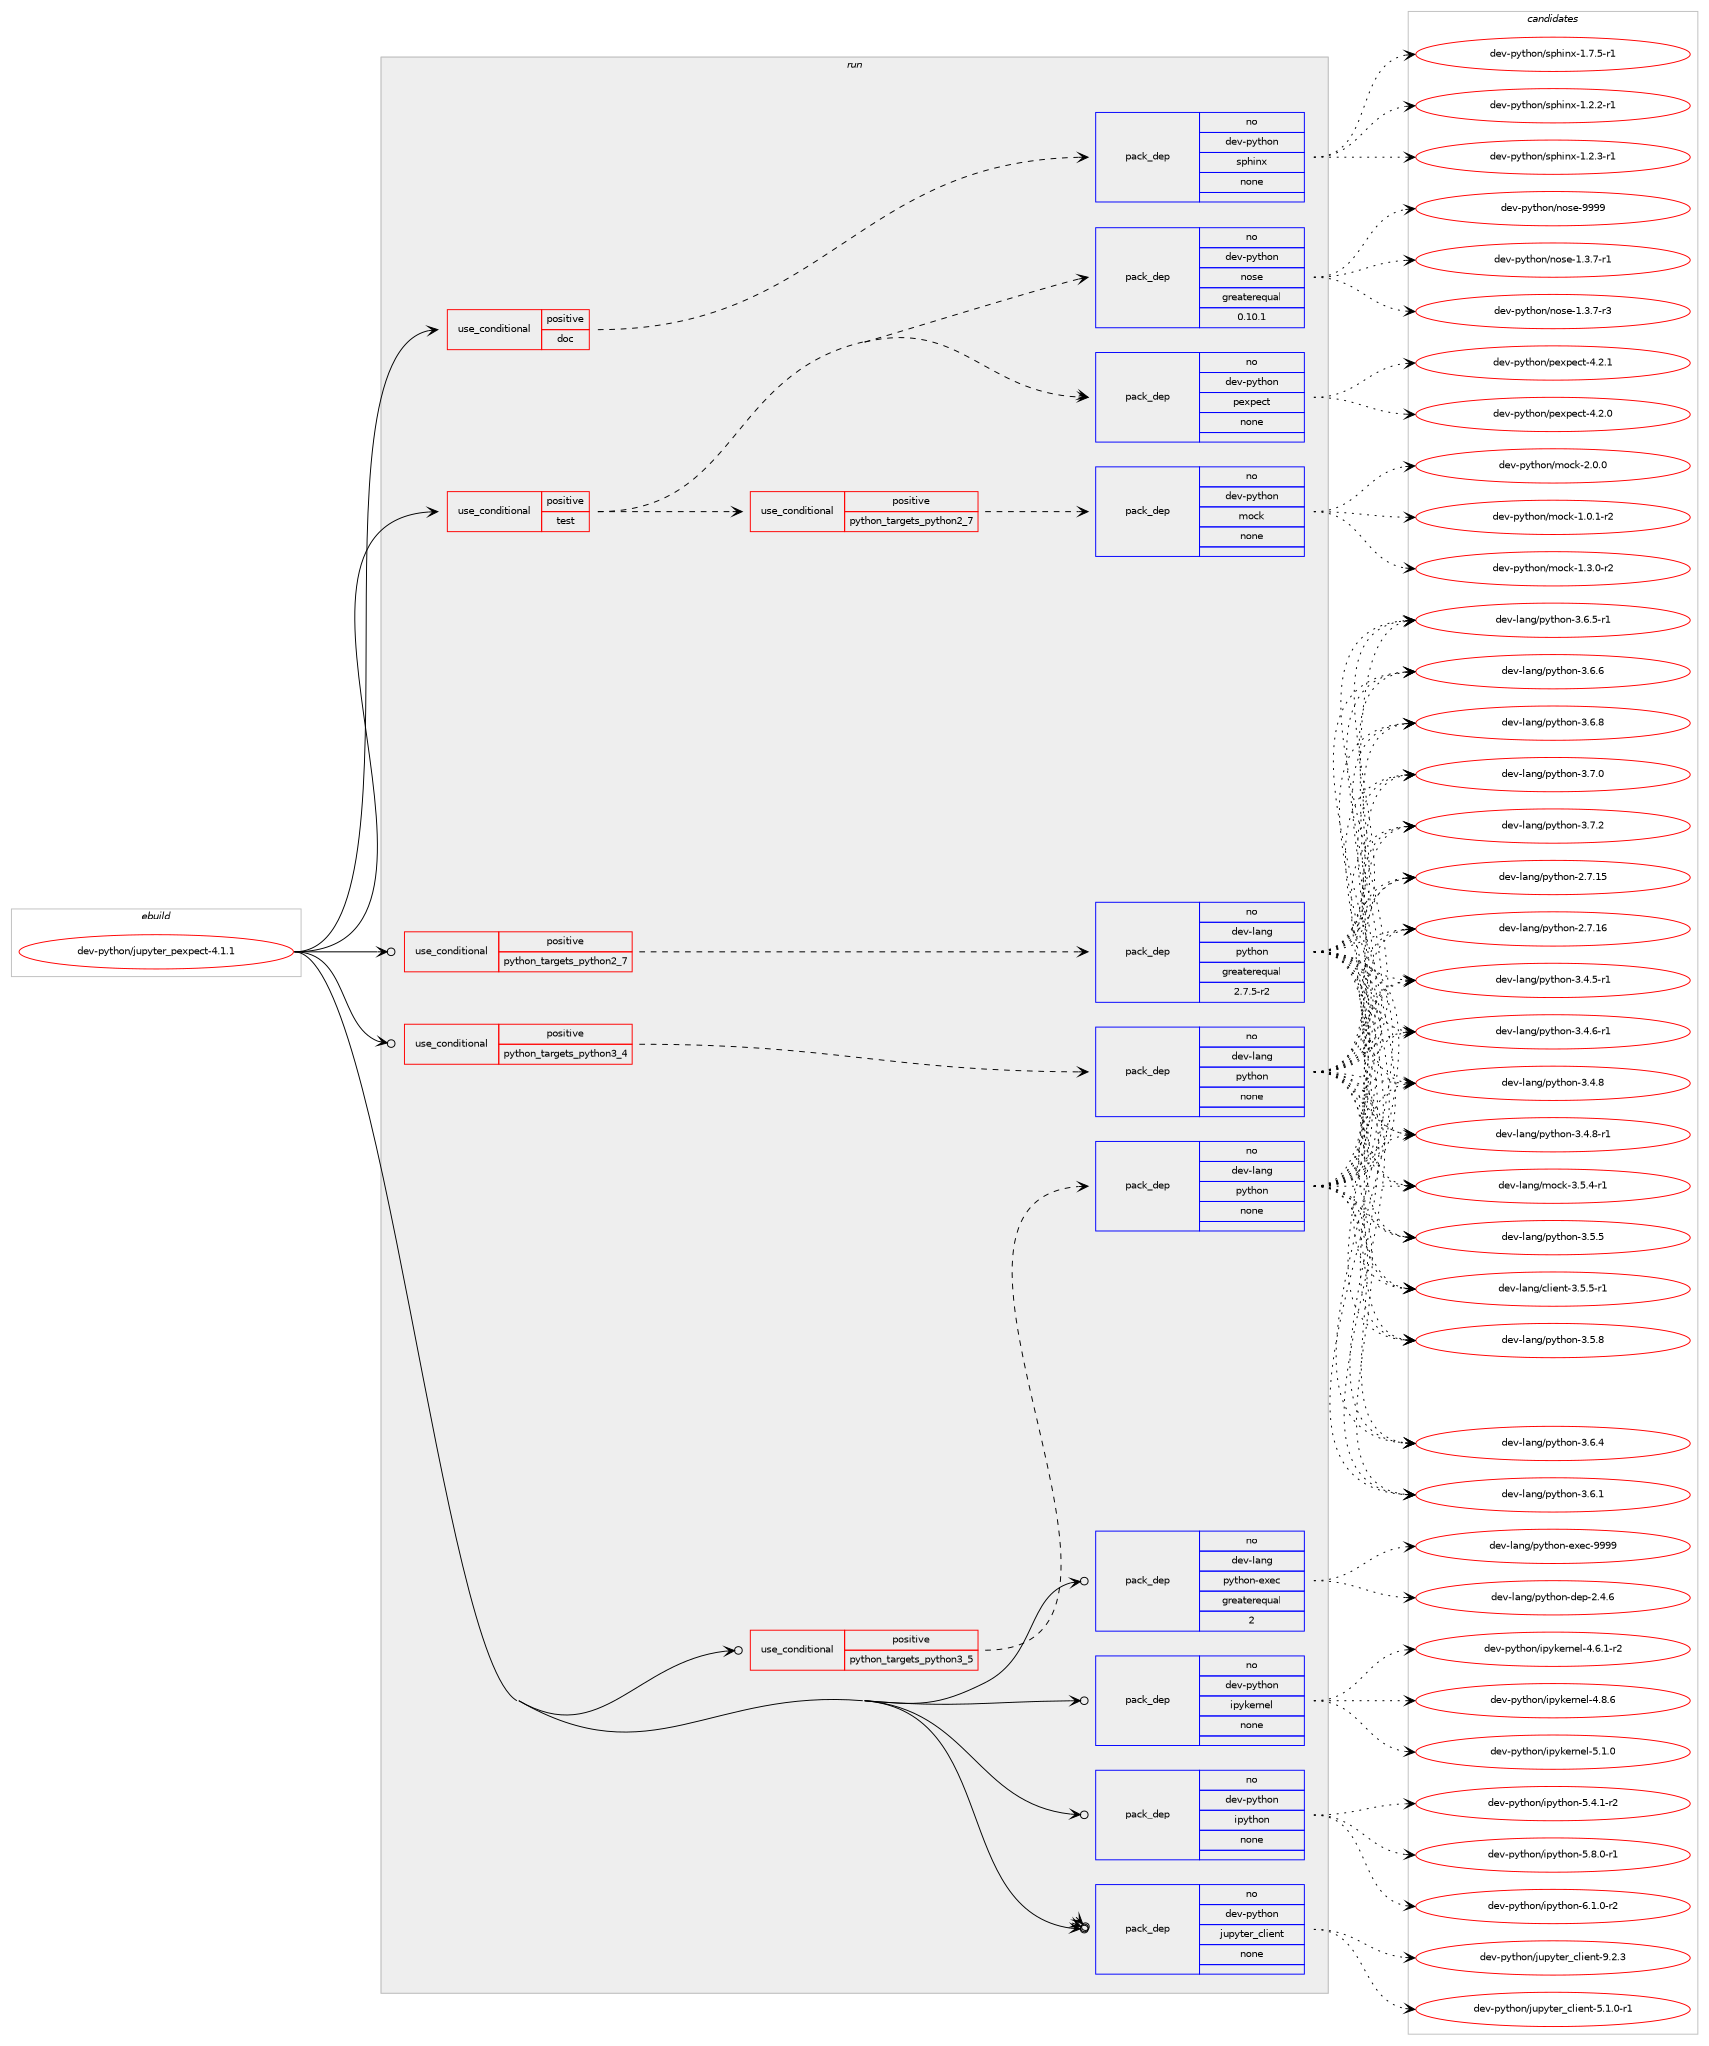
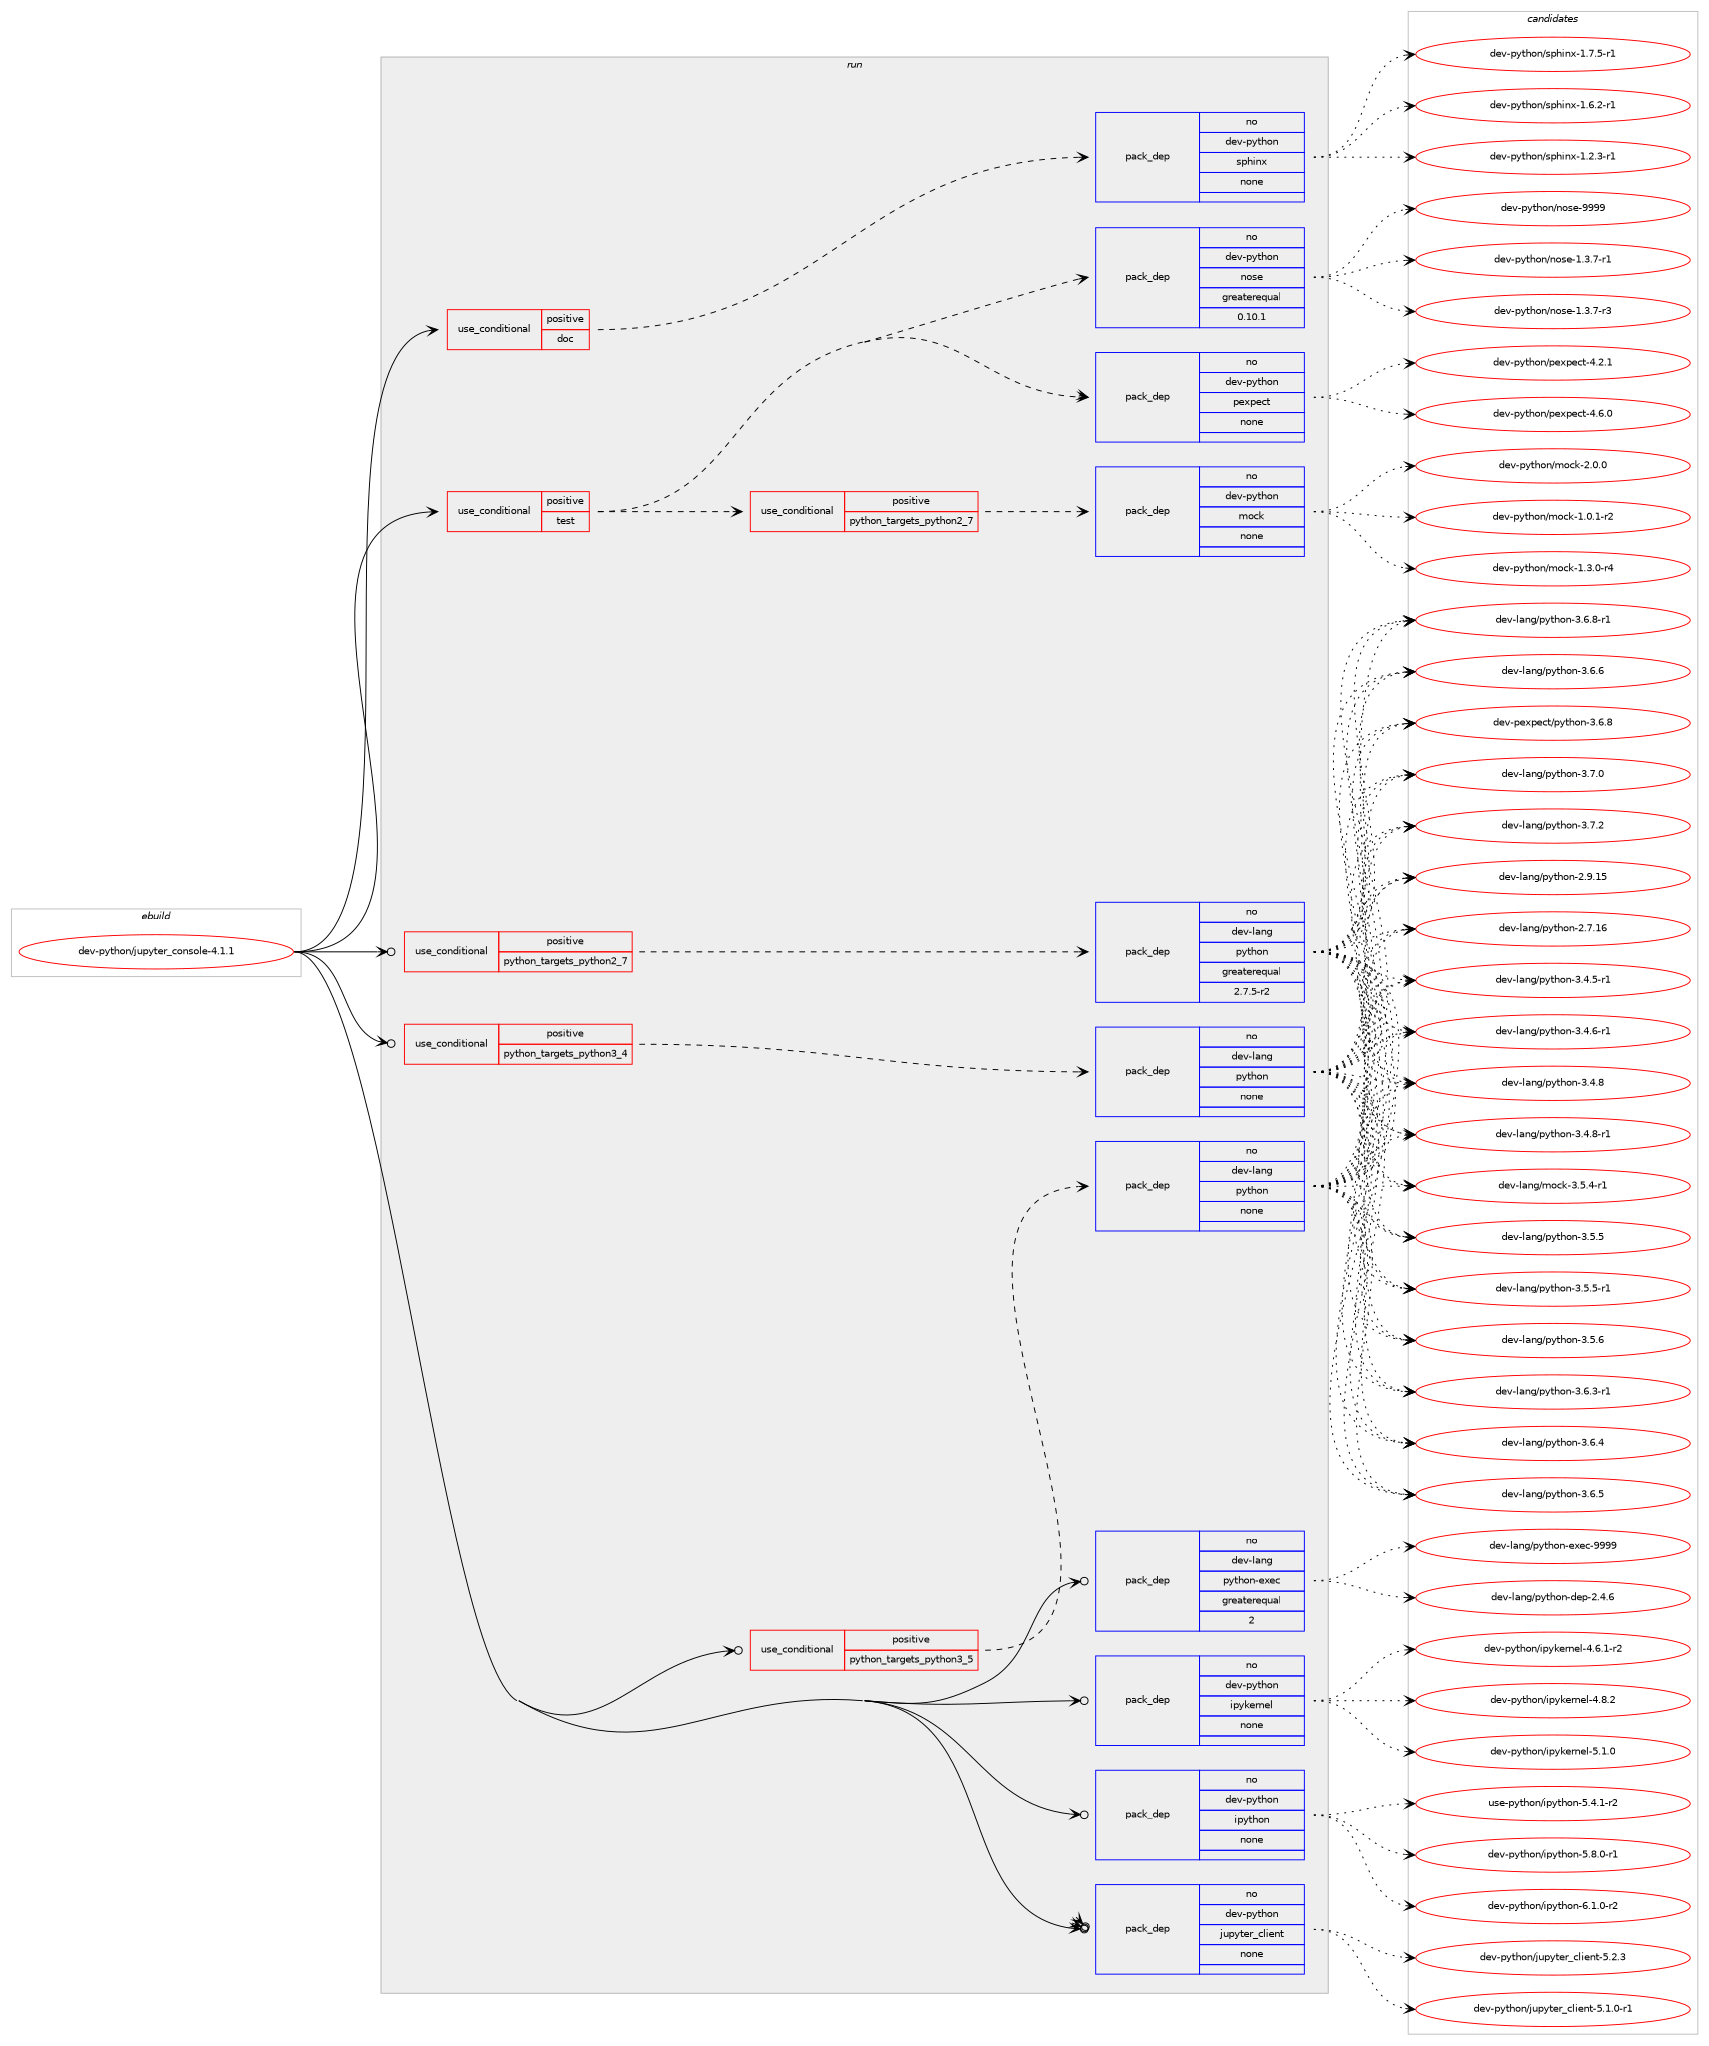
(1553, 106) -> (1553, 106)
(1553, 414) -> (1553, 414)
(1553, 569) -> (1553, 569)
(1553, 620) -> (1553, 620)
(1553, 723) -> (1553, 723)
(1553, 878) -> (1553, 878)
(156, 952) -> (156, 952)
(1553, 1289) -> (1553, 1289)
(1553, 1341) -> (1553, 1341)
none -> (1553, 1392)
(1553, 1495) -> (1553, 1495)
(1553, 1701) -> (1553, 1701)
(1553, 1804) -> (1553, 1804)
(1553, 1958) -> (1553, 1958)
